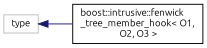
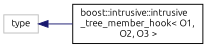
(138, 24) -> (138, 24)
